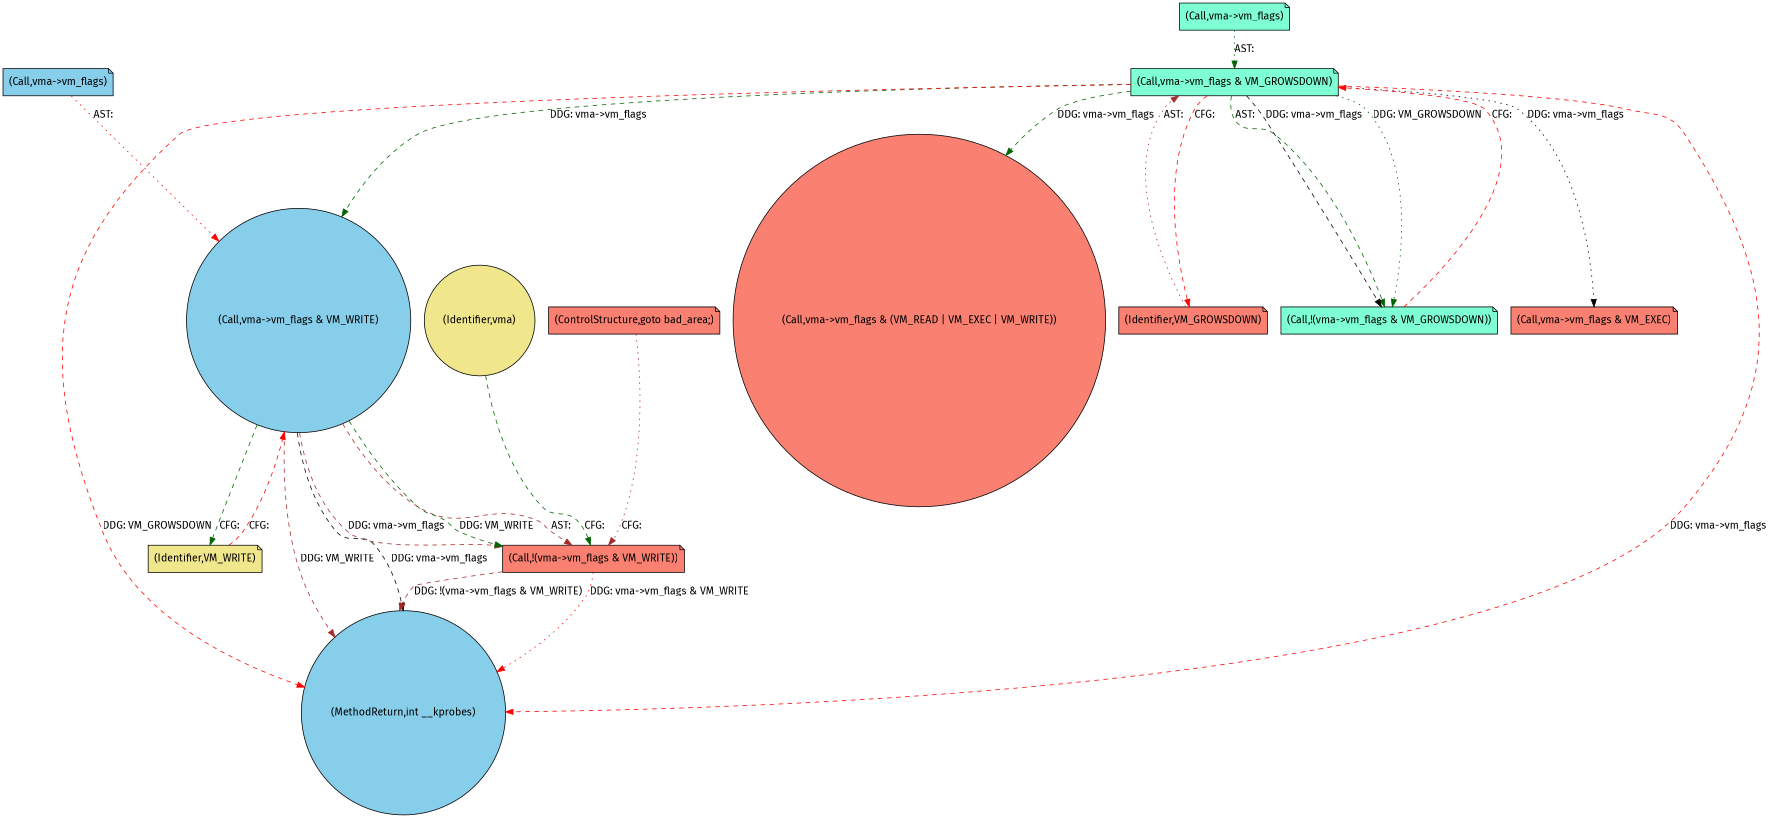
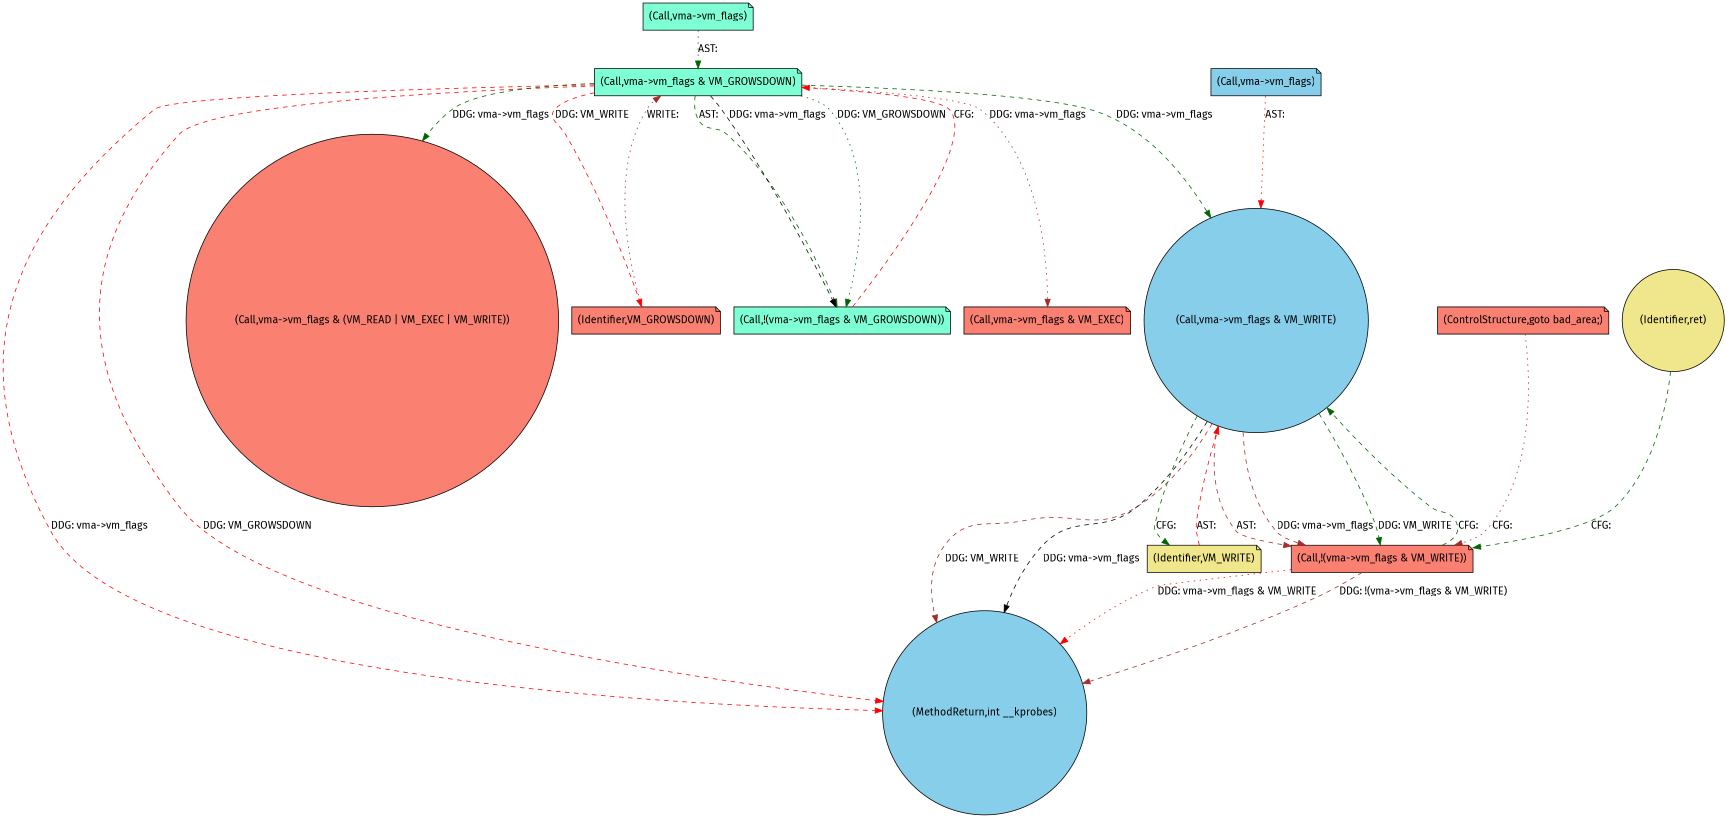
(1175, 115) -> (664, 115)
(1206, 115) -> (592, 115)
(1528, 119) -> (990, 119)
(480, 320) -> (1673, 320)
none -> (1402, 483)
(261, 526) -> (1208, 526)
